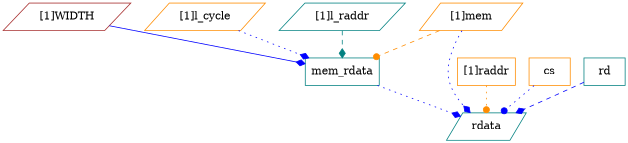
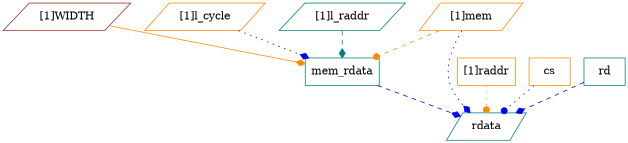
(203, 44) -> (203, 44)
(415, 99) -> (415, 99)
